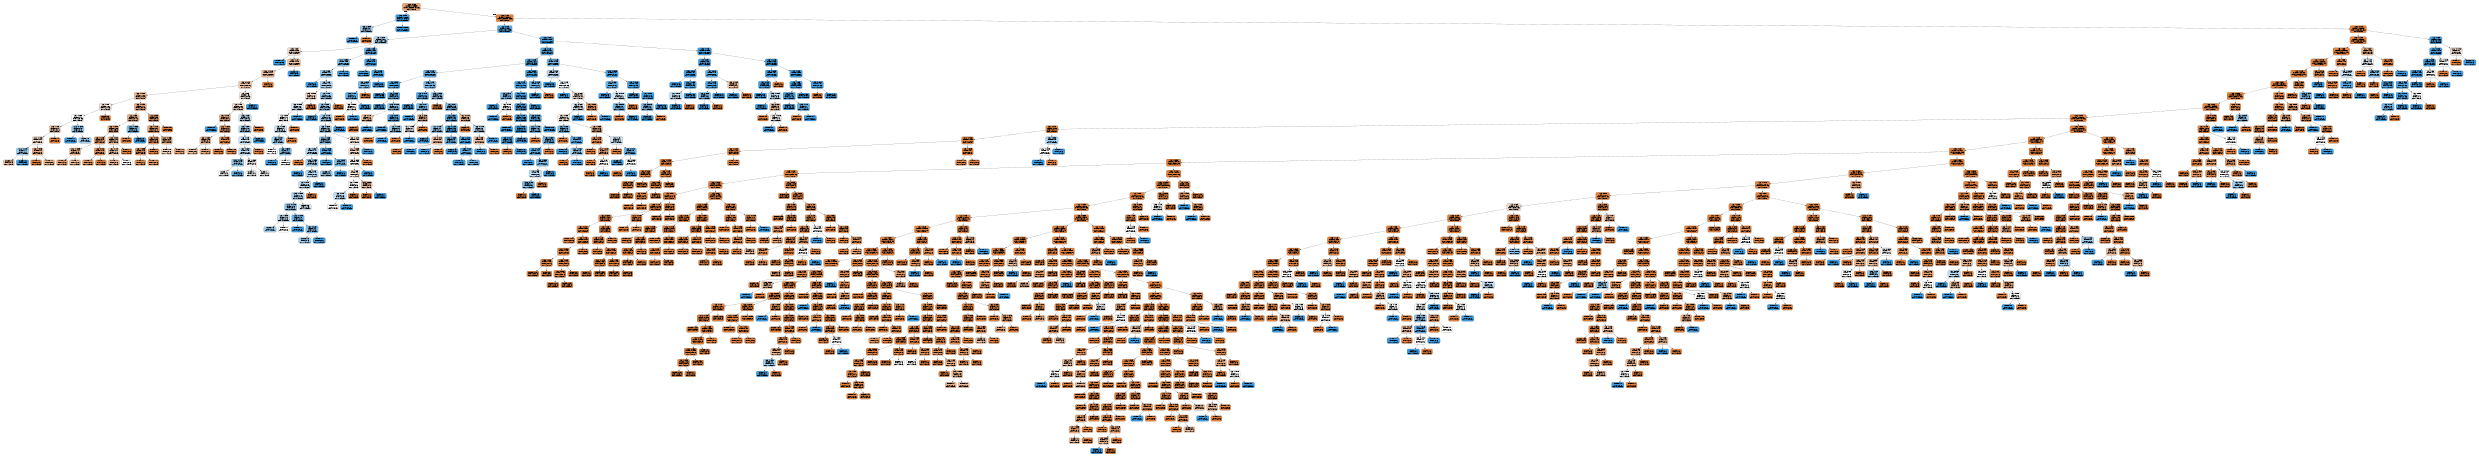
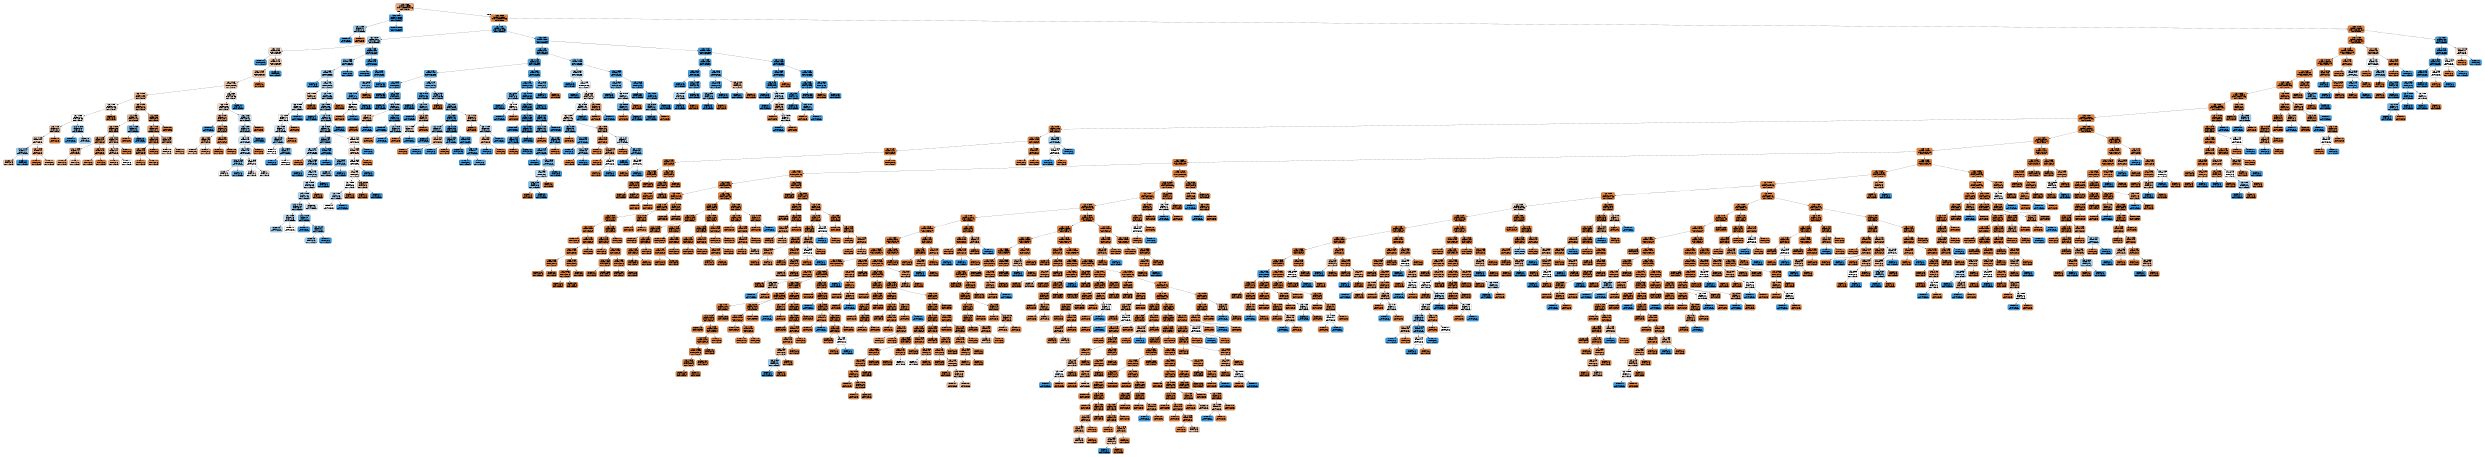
(1258, 274) -> (1264, 274)
(1232, 307) -> none
